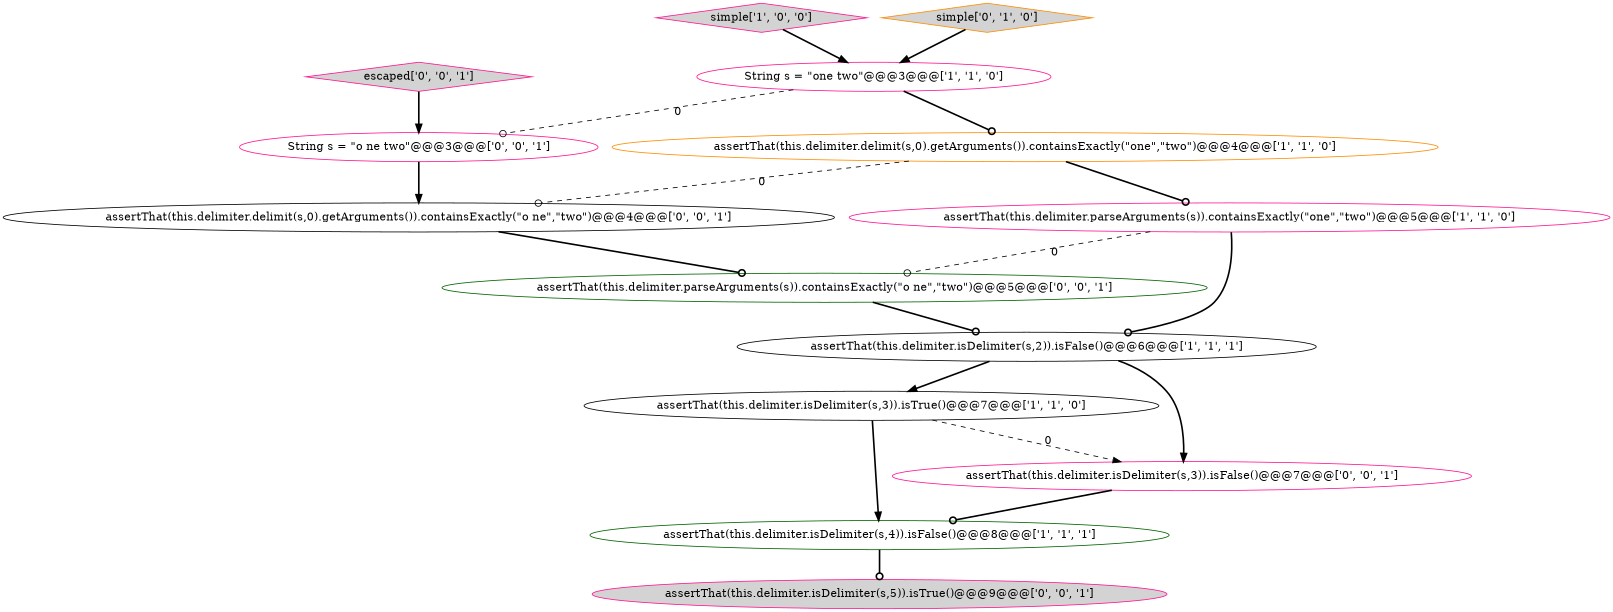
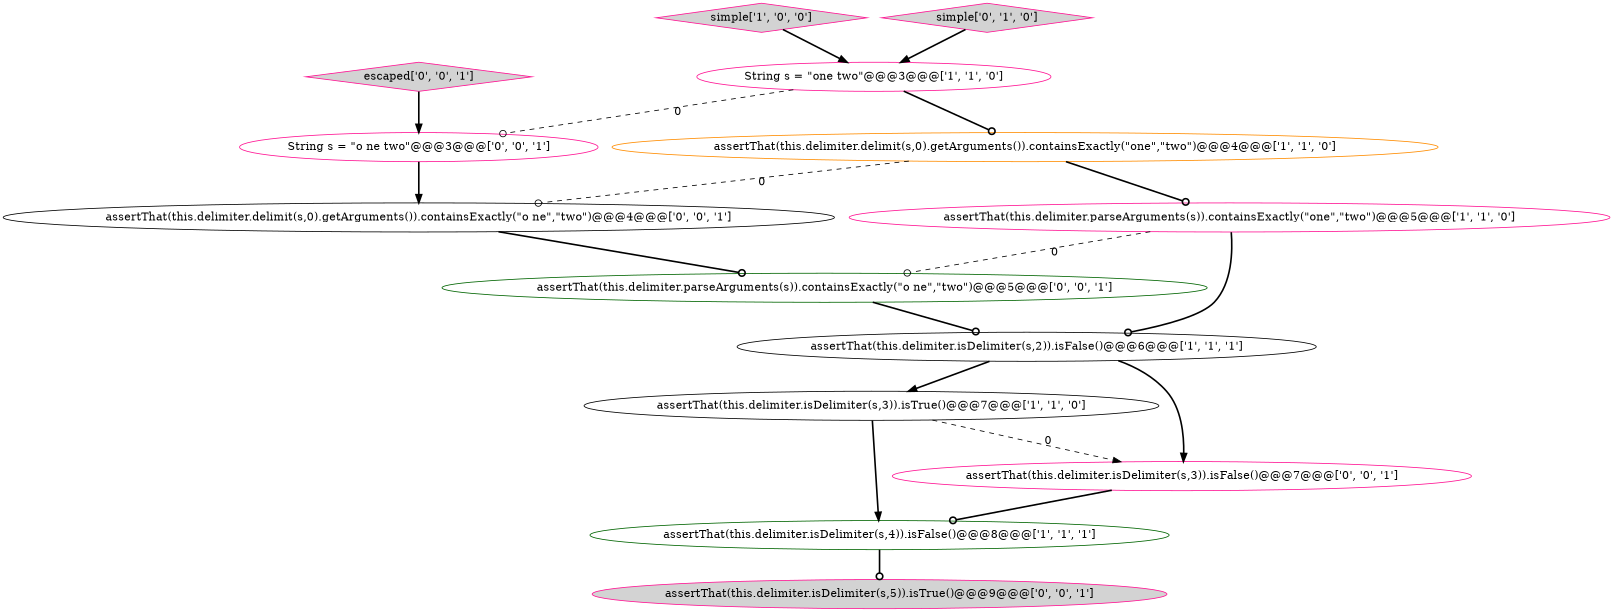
(987, 18) -> (987, 18)
